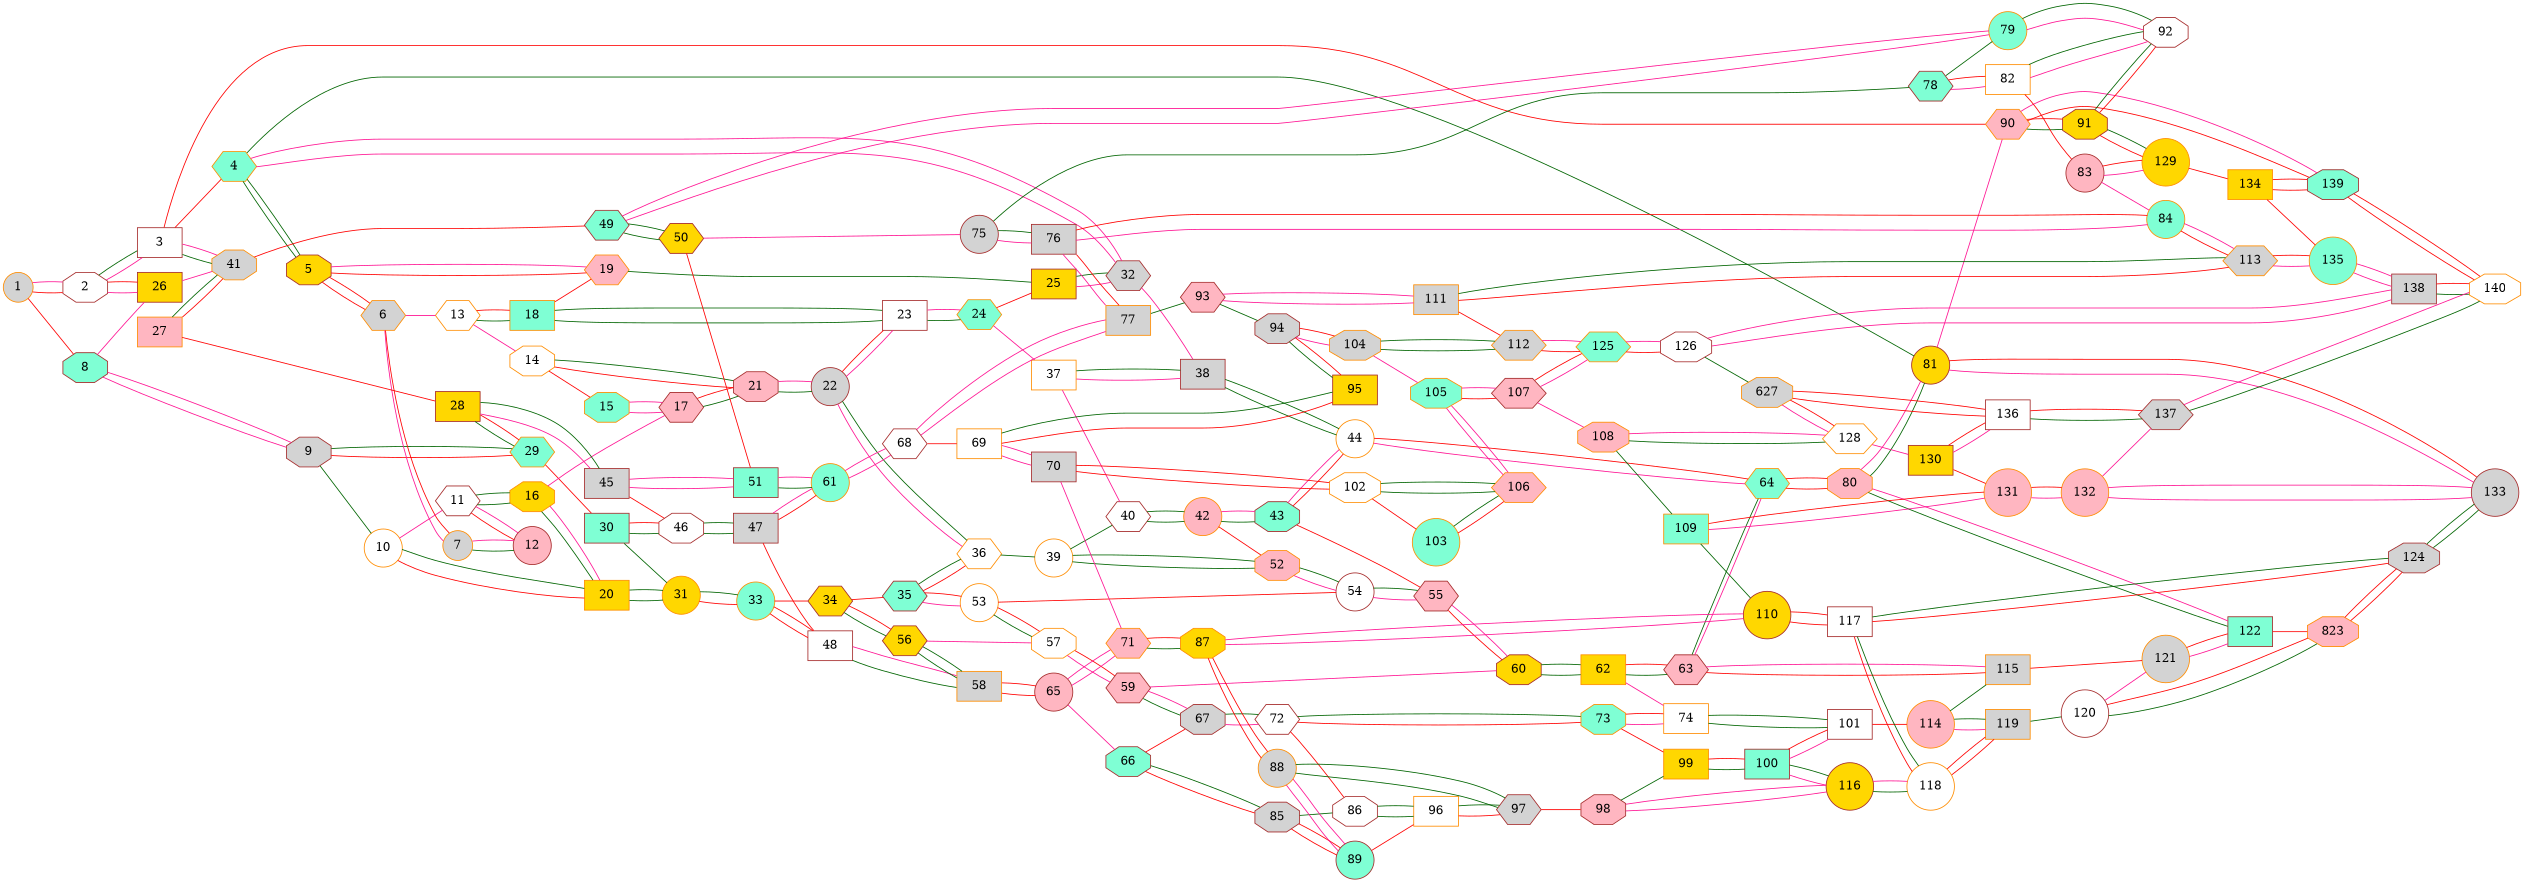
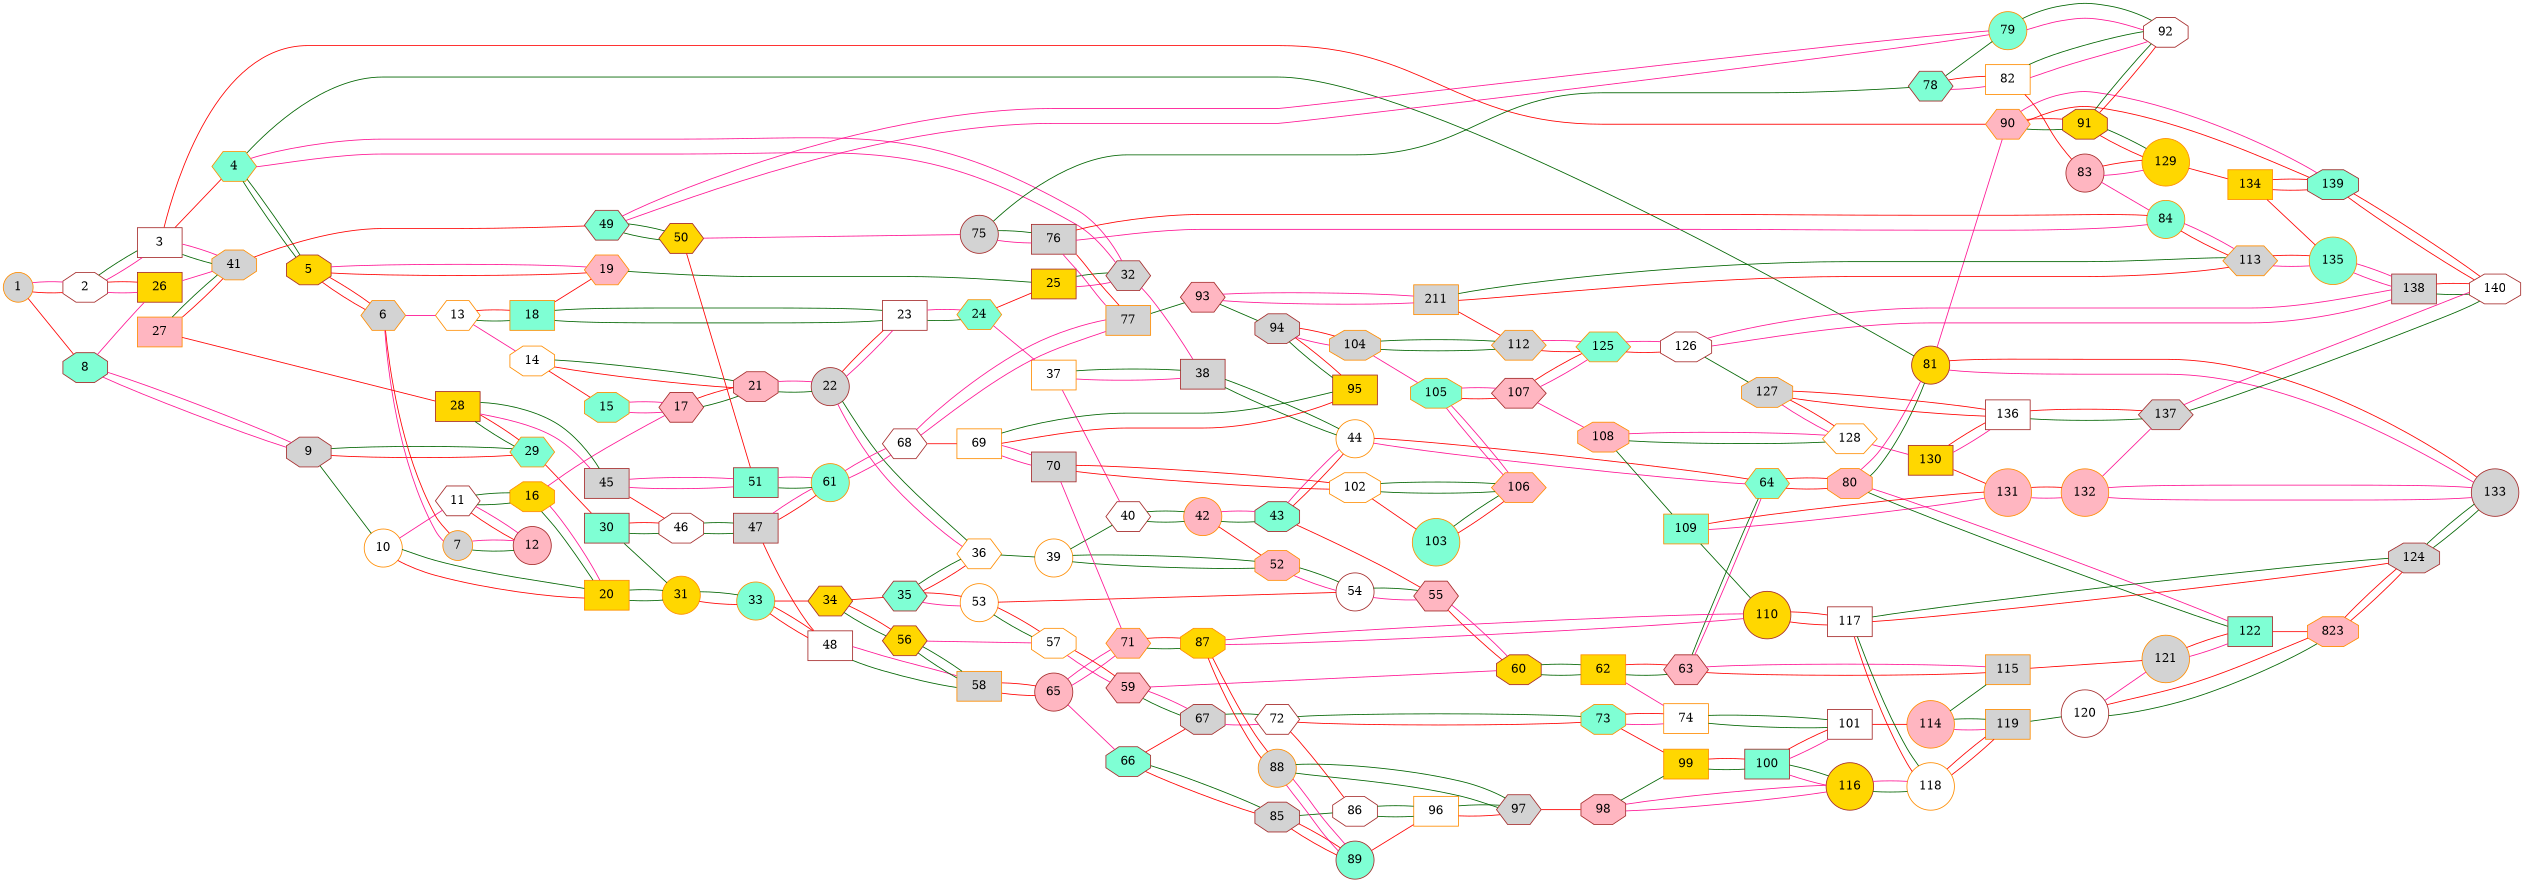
(2495, 289) -> (2495, 289)
(1436, 300) -> (1436, 300)
(1767, 392) -> (1767, 392)
